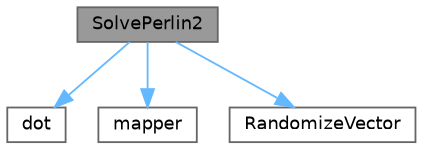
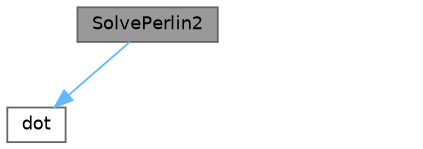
(148, 125) -> none
(323, 125) -> none
